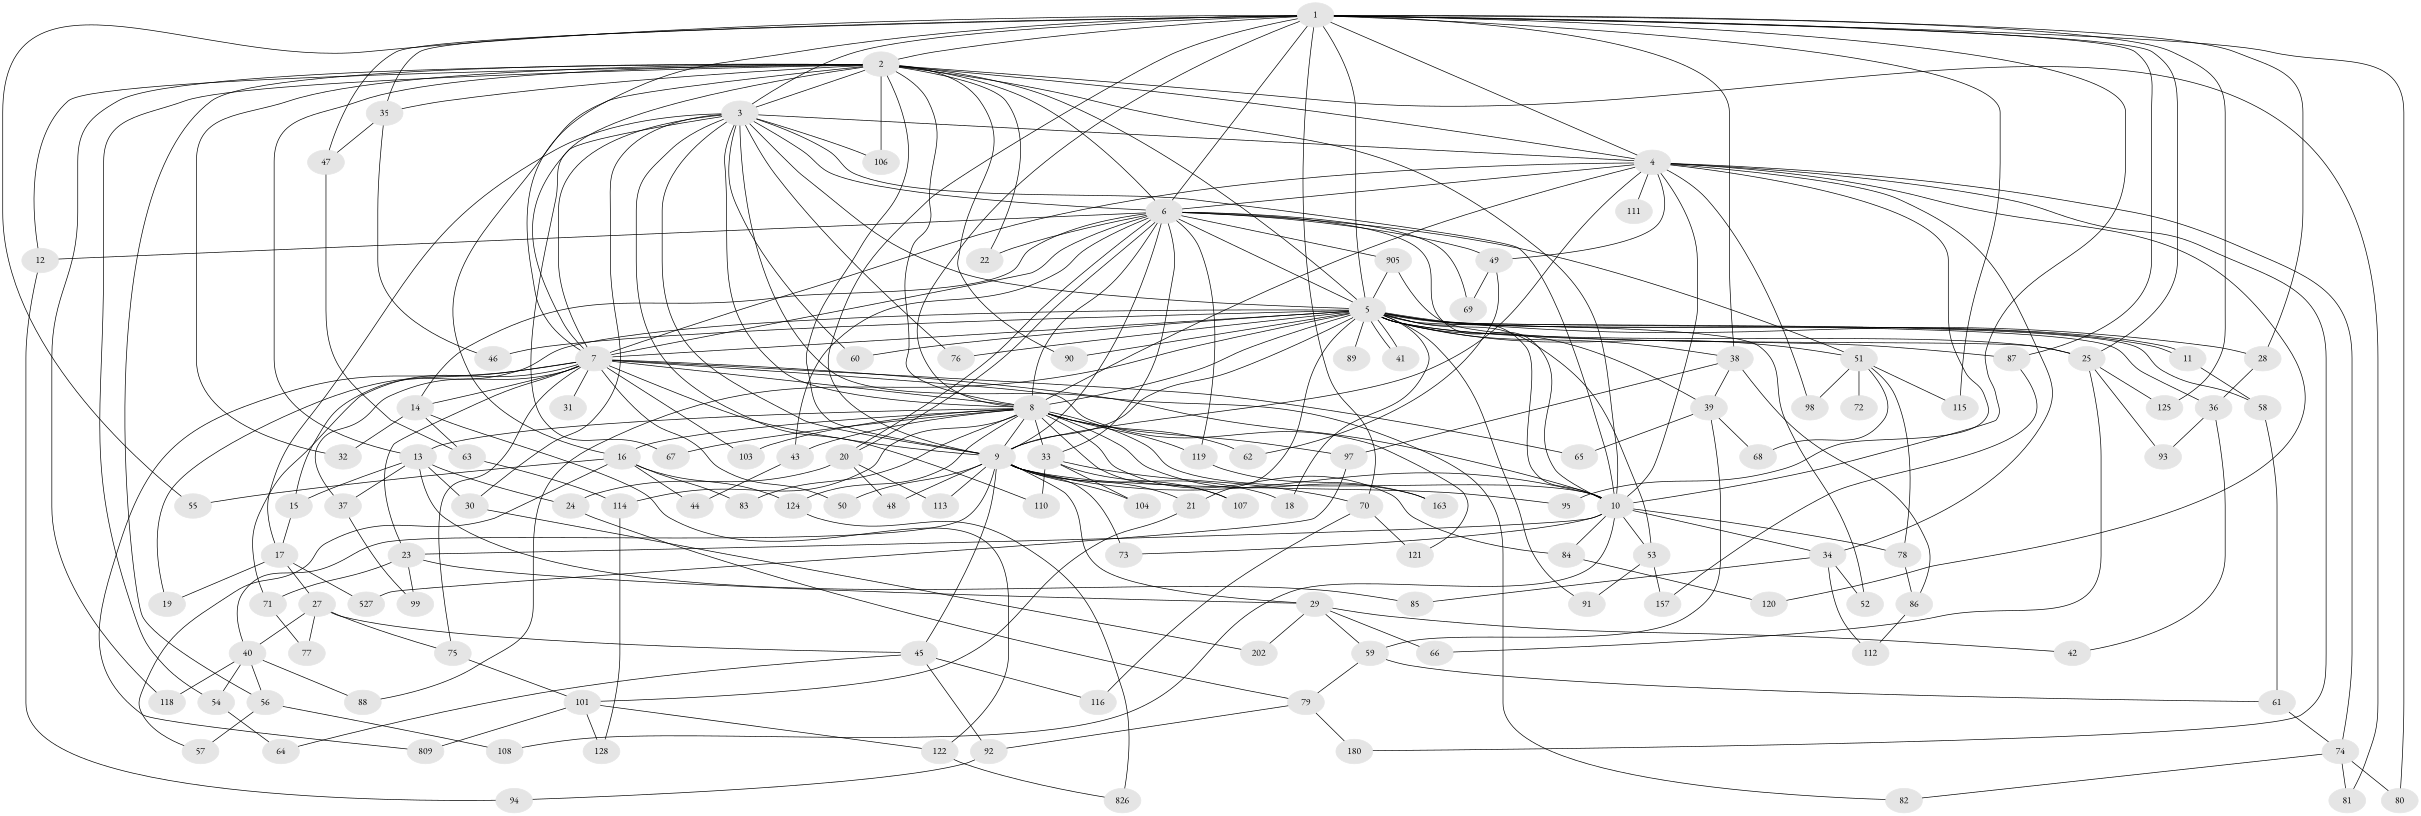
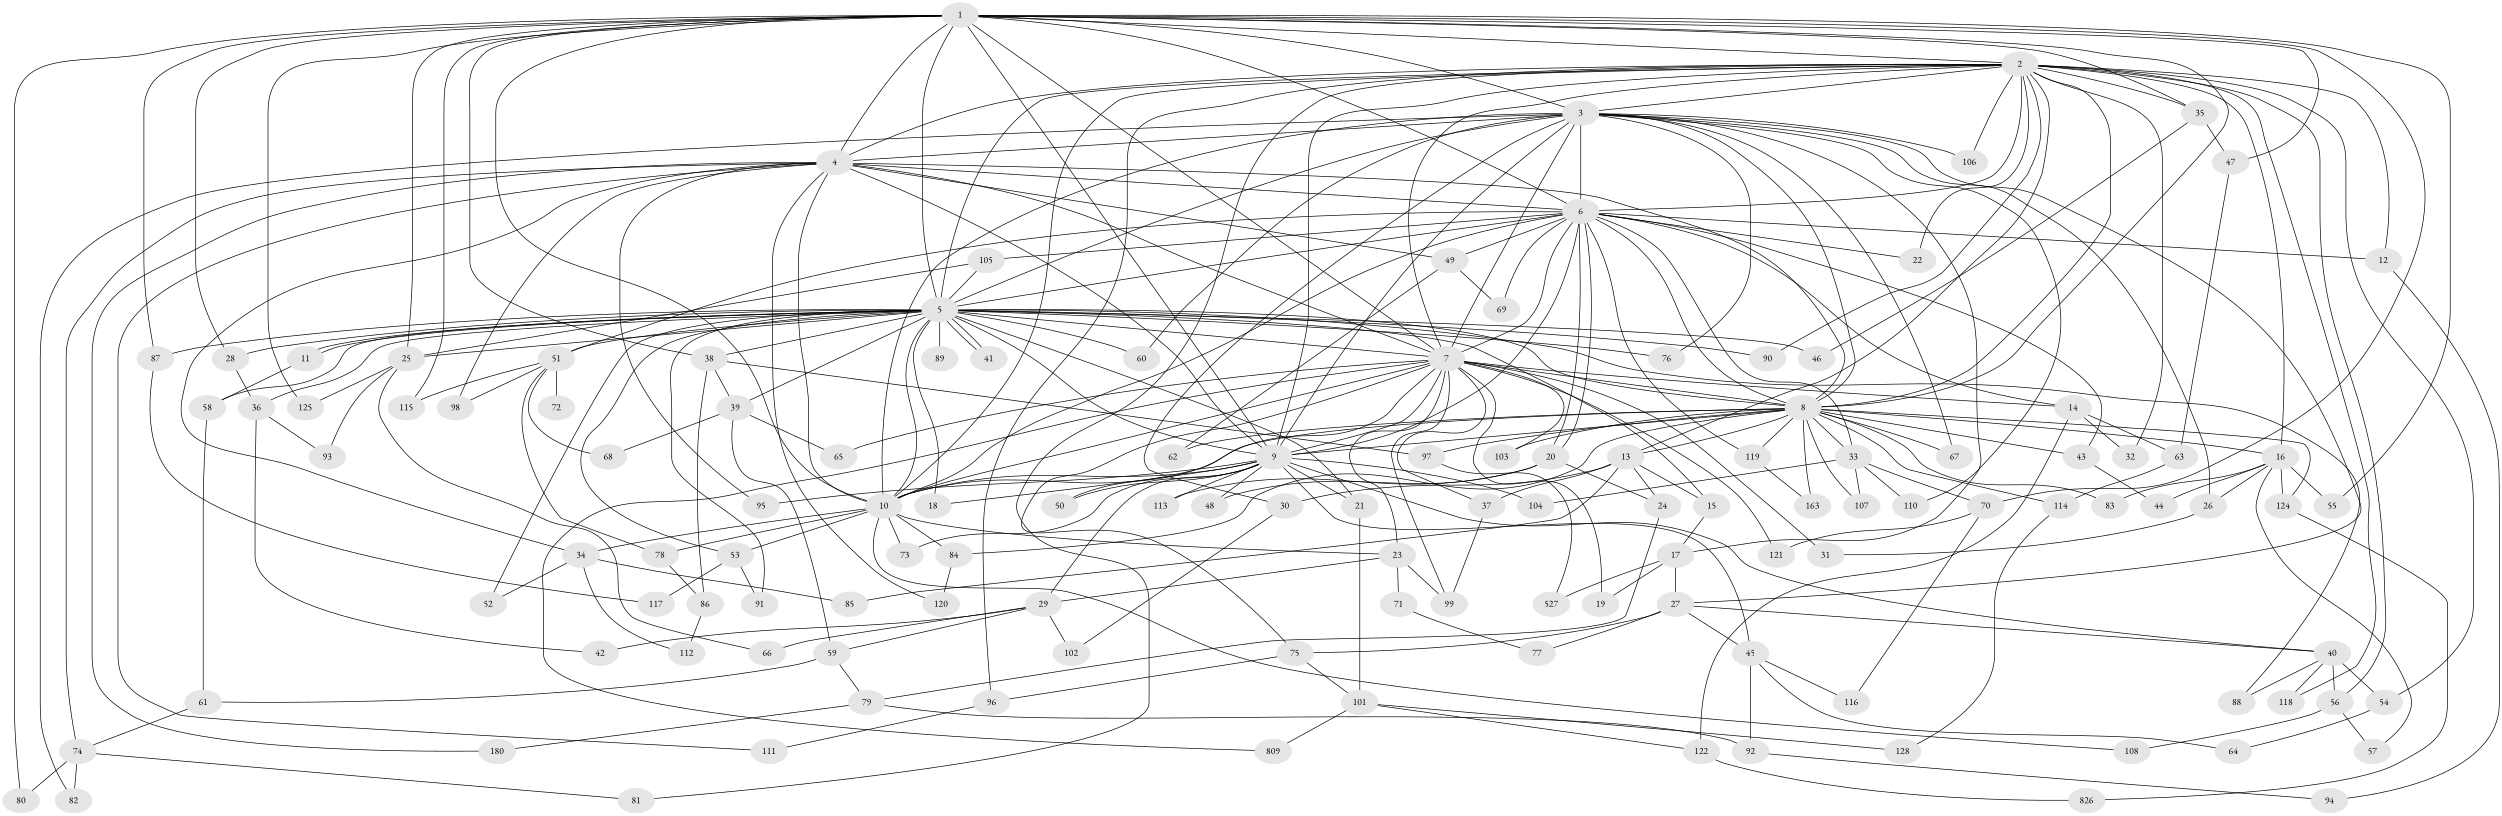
(1393, 261) -> (986, 261)
none -> (2313, 398)
(346, 409) -> (1393, 464)
none -> (2208, 506)
(1663, 604) -> (656, 604)
(1259, 653) -> (1071, 653)
none -> (992, 702)
